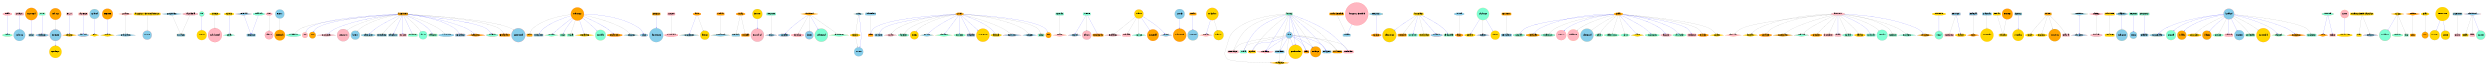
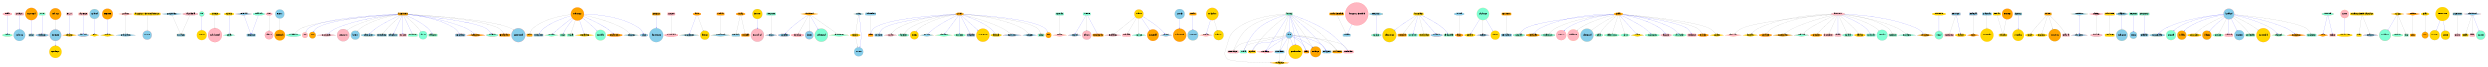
(446, 35) -> none
(1376, 35) -> (1376, 35)
